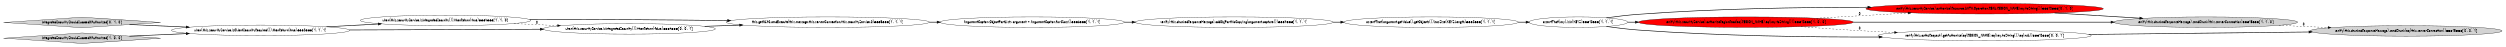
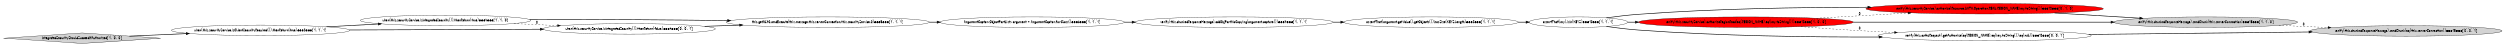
(82, 22) -> none
